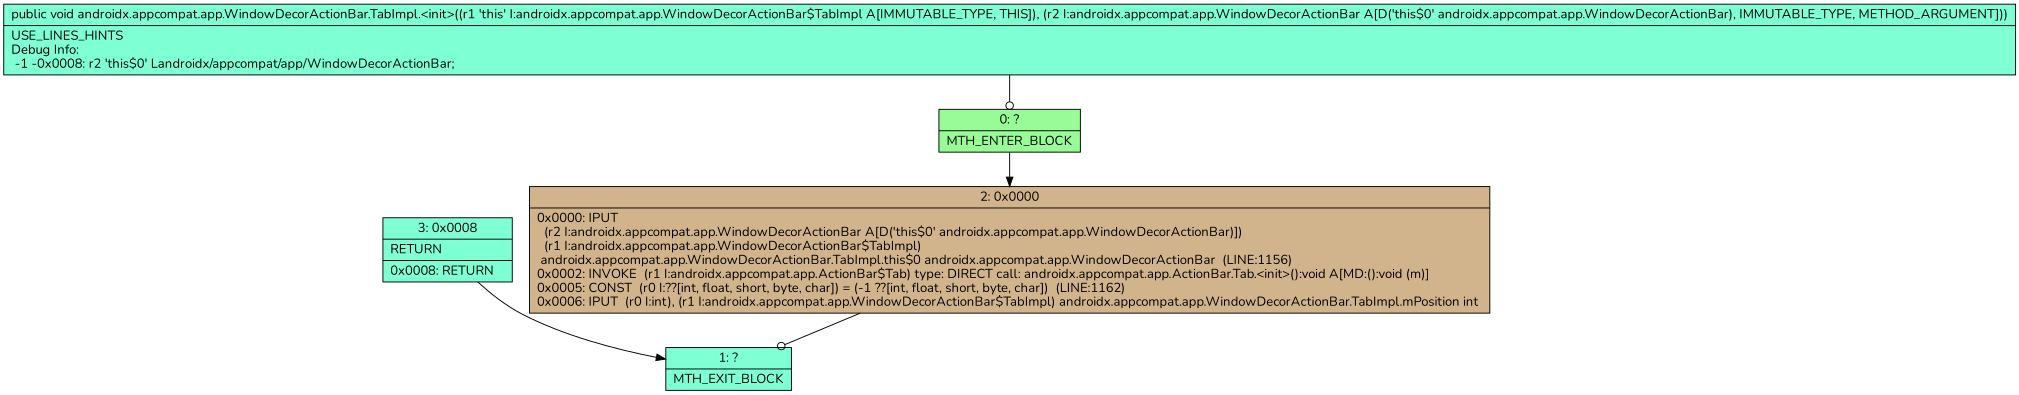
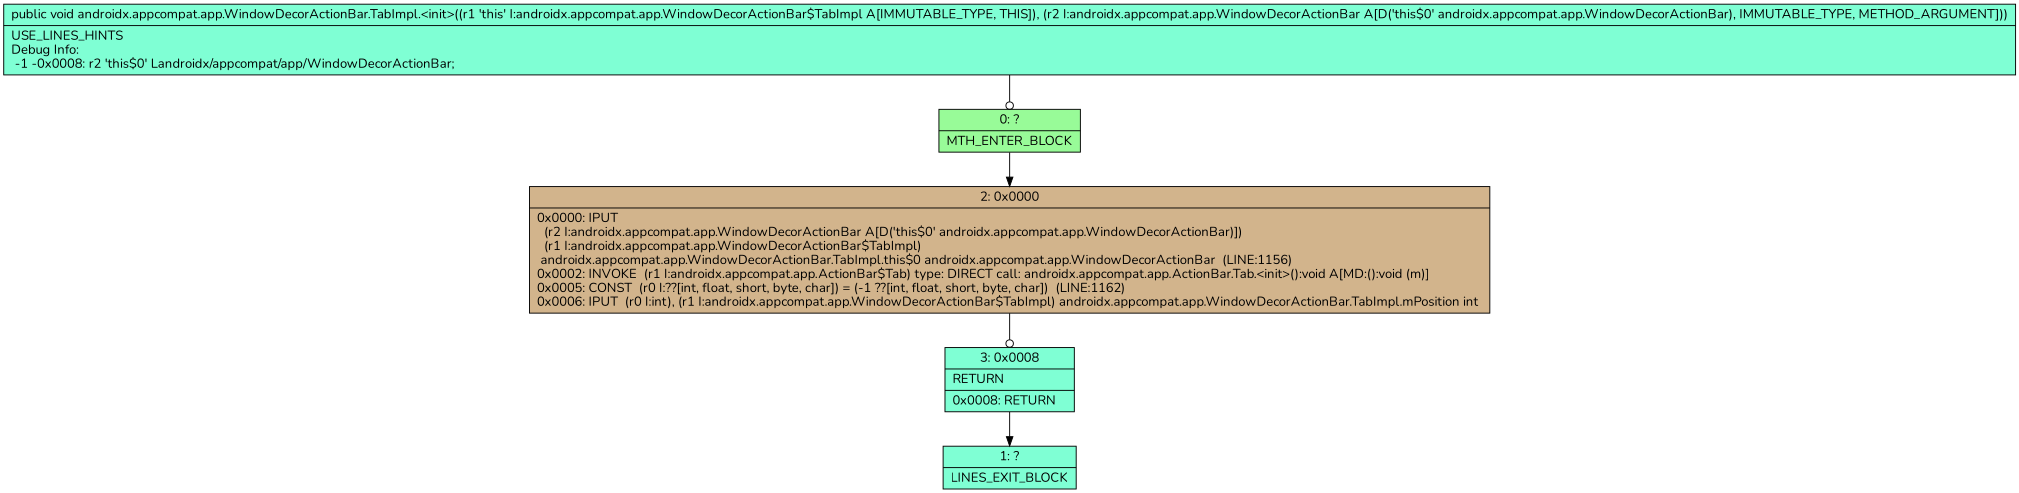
(822, 329) -> (1010, 327)
(729, 379) -> (1010, 478)
